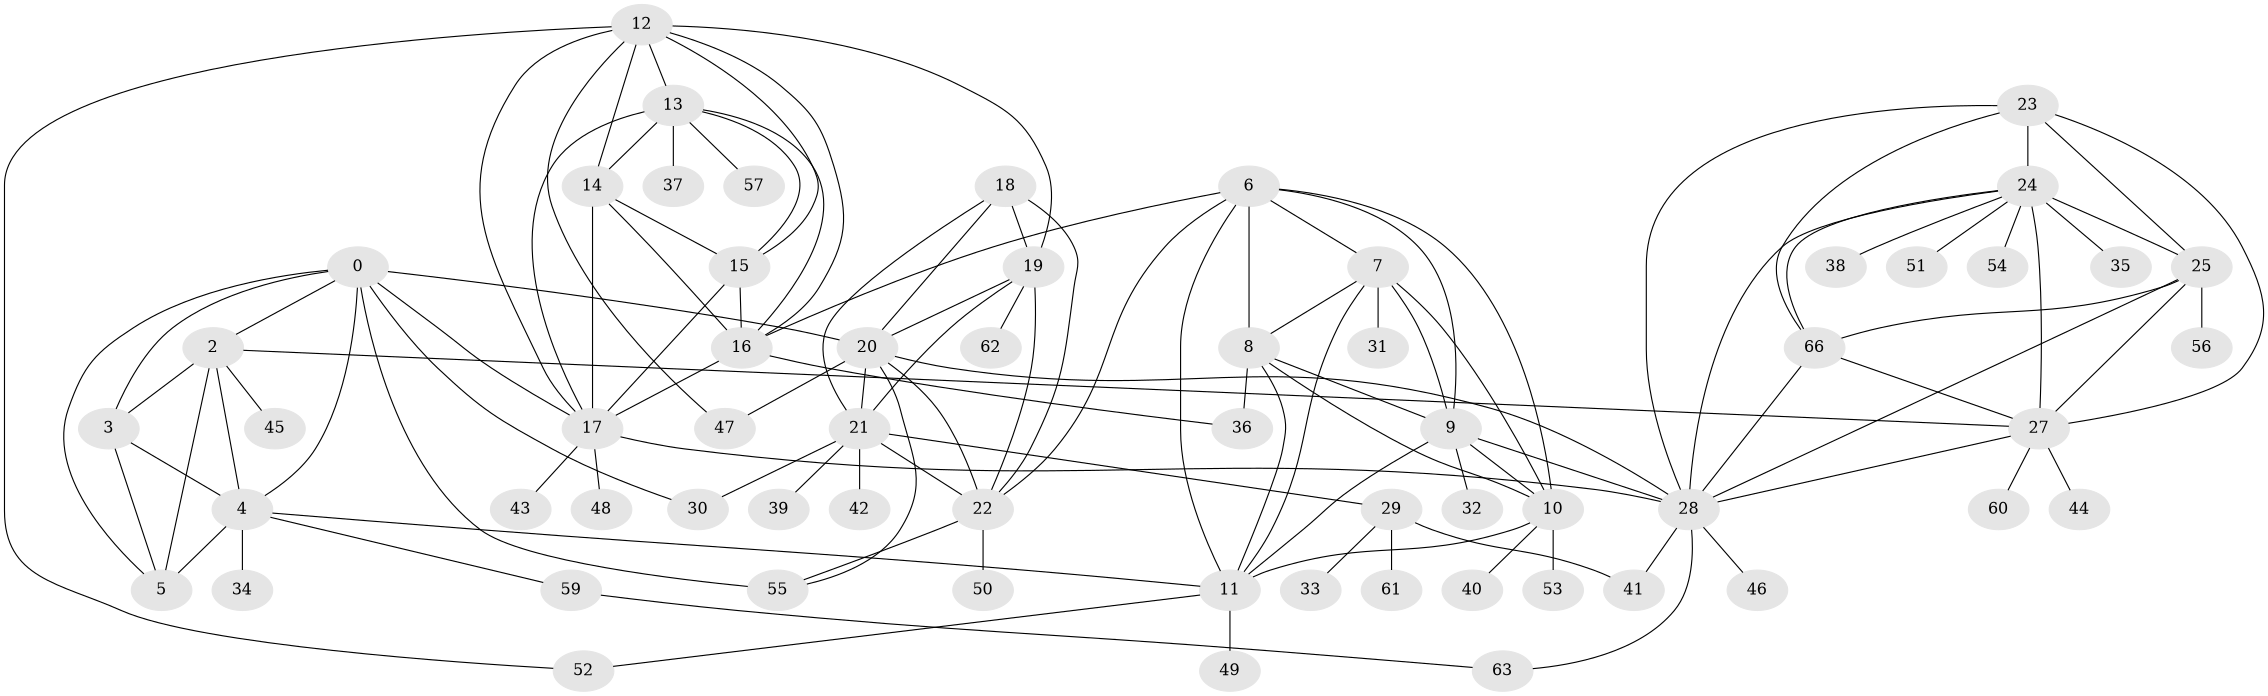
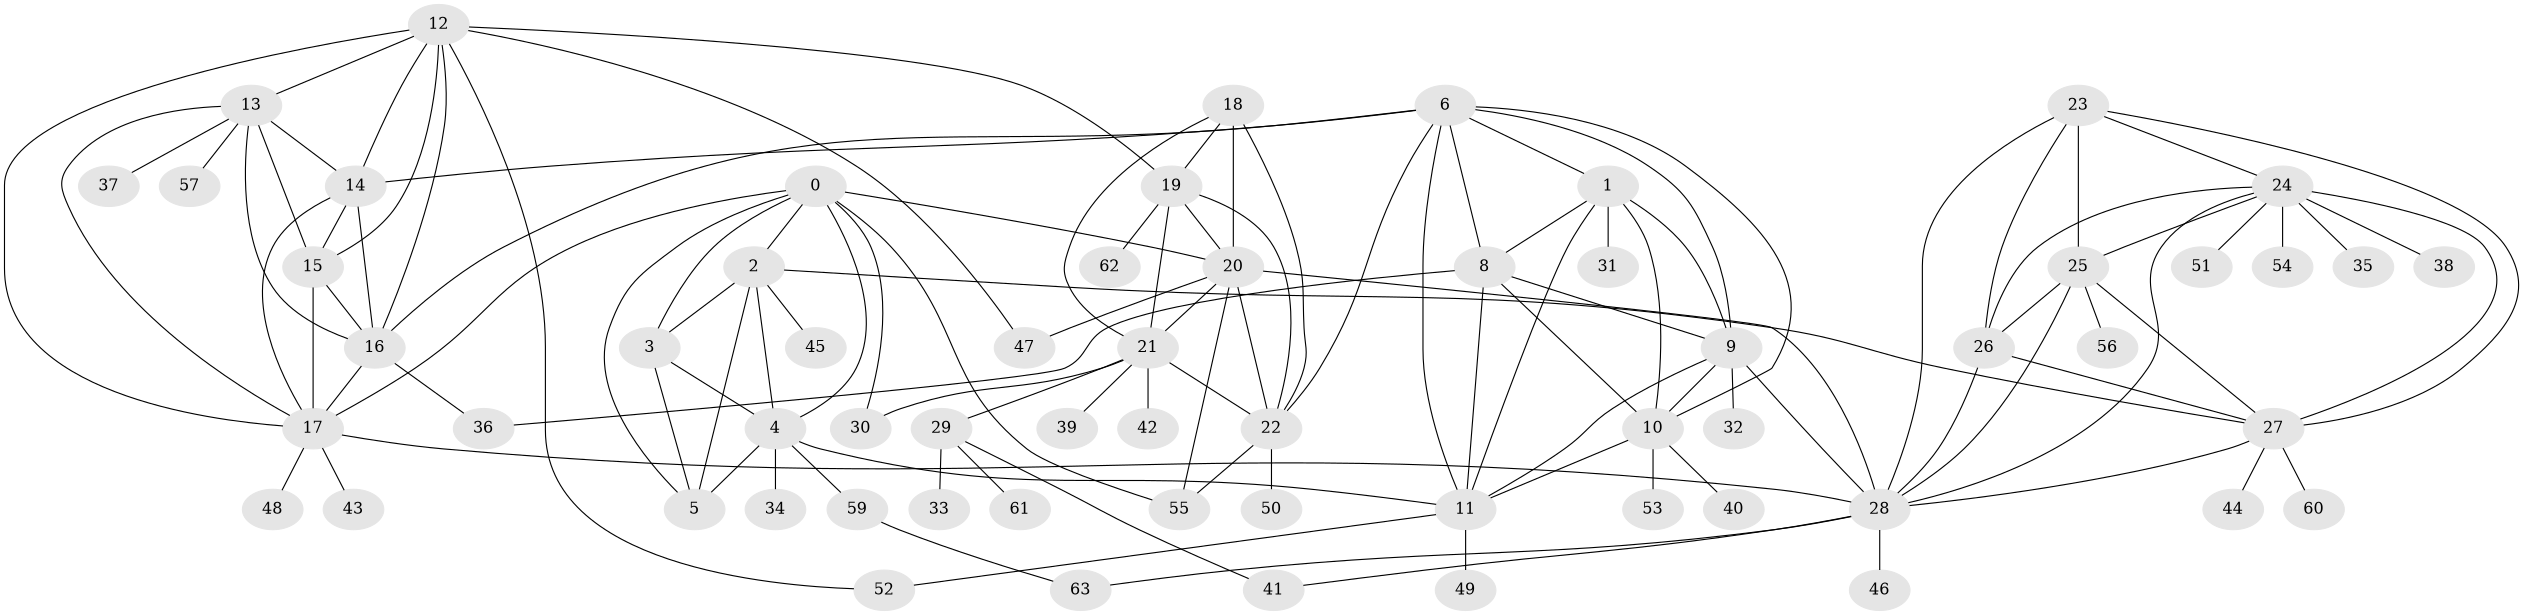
none -> (901, 147)
(1378, 267) -> (1608, 186)
(1815, 348) -> (1984, 348)
